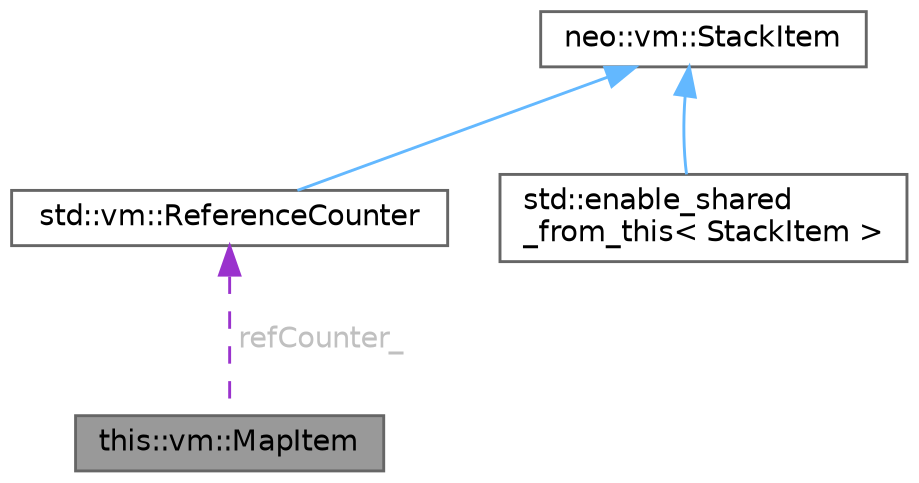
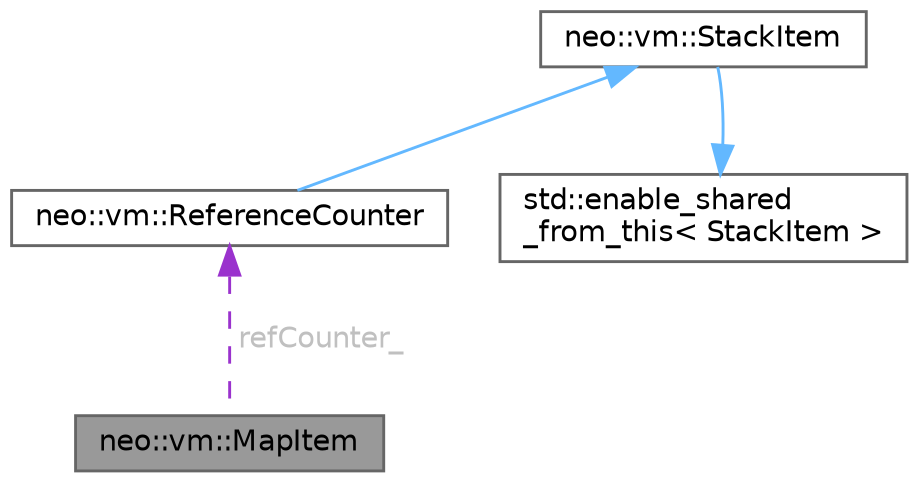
(684, 135) -> (722, 106)
(230, 218) -> (230, 218)
(230, 443) -> (230, 443)
